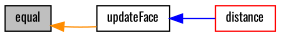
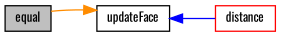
(80, 27) -> (67, 10)
